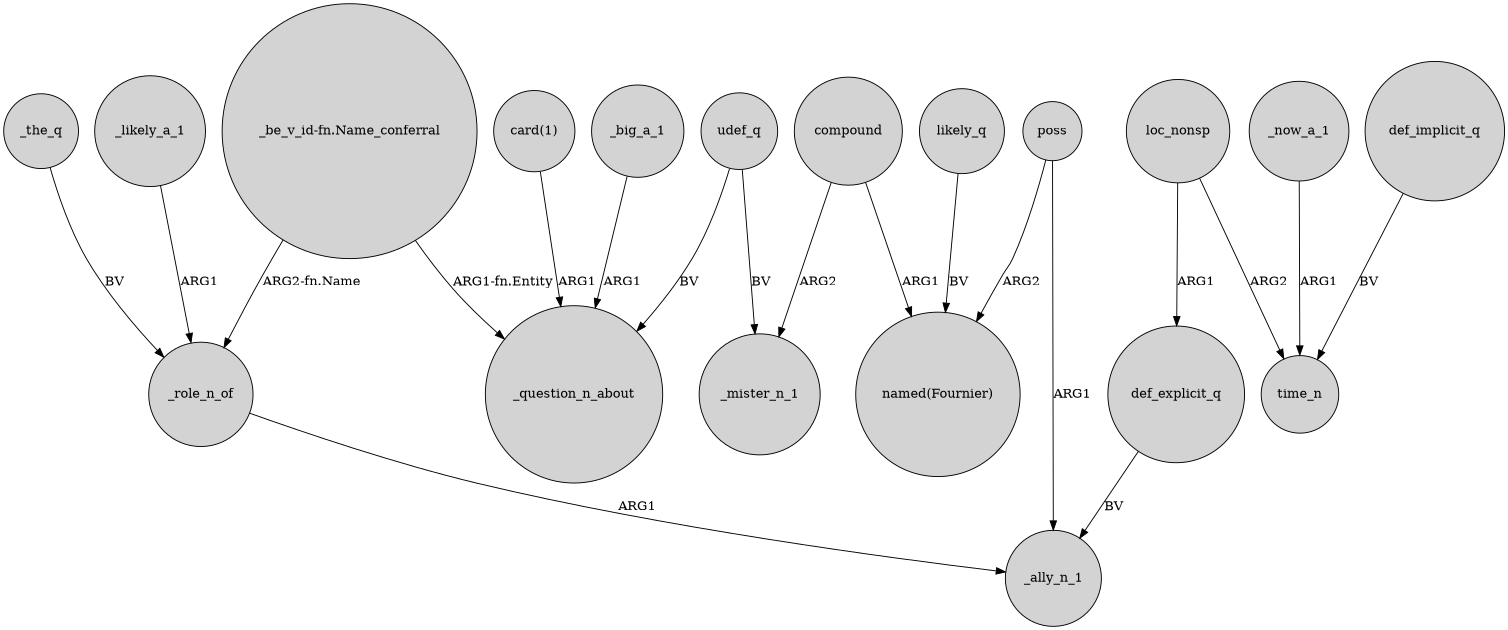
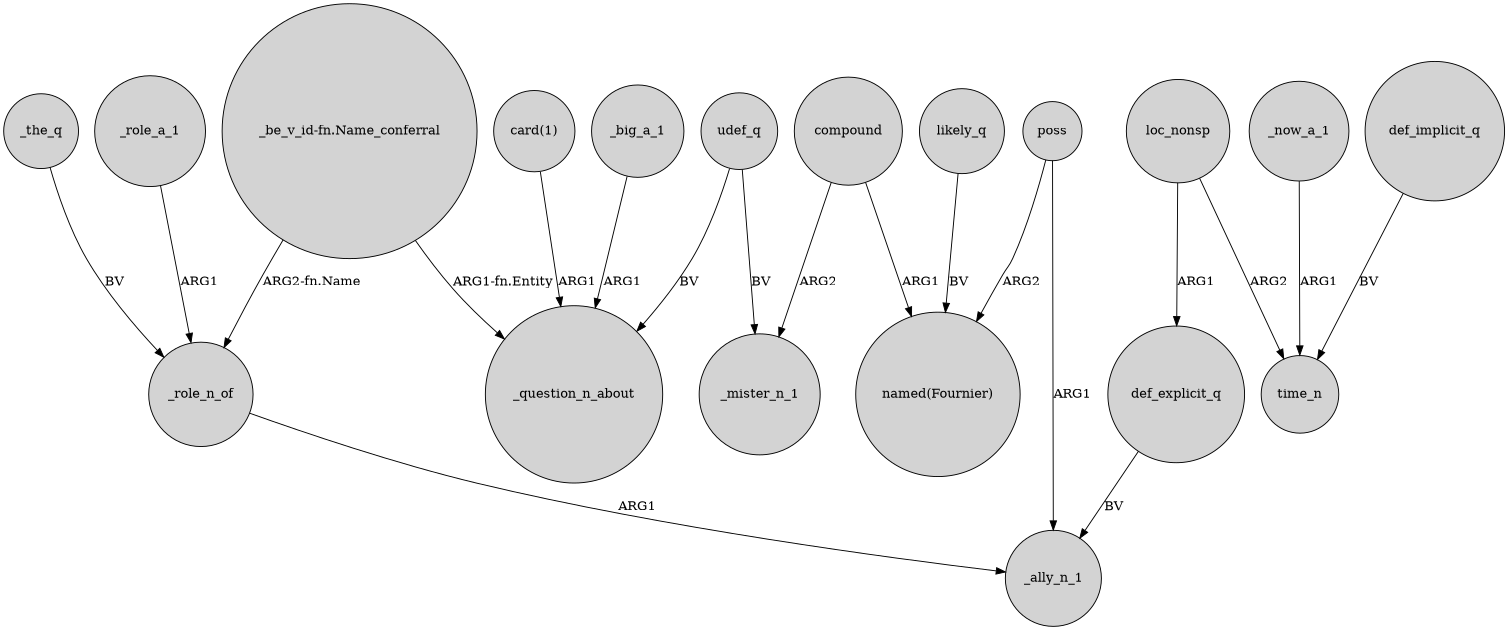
(150, 131) -> (150, 131)
